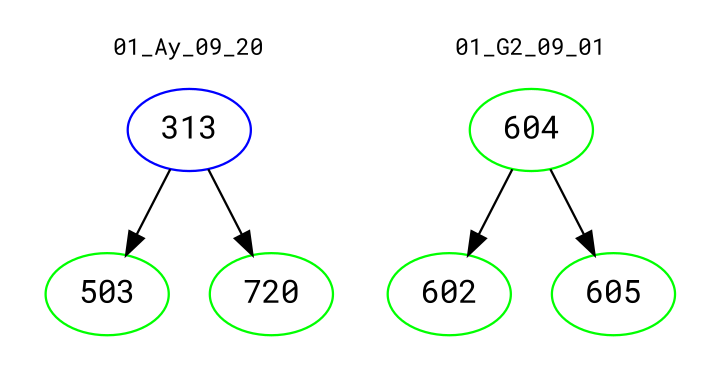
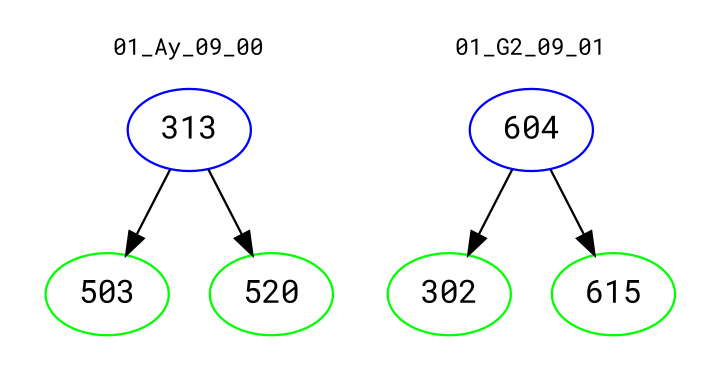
(189, 49) -> (189, 49)
(531, 130) -> (531, 130)
(271, 294) -> (271, 294)
(449, 294) -> (449, 294)
(613, 294) -> (613, 294)
